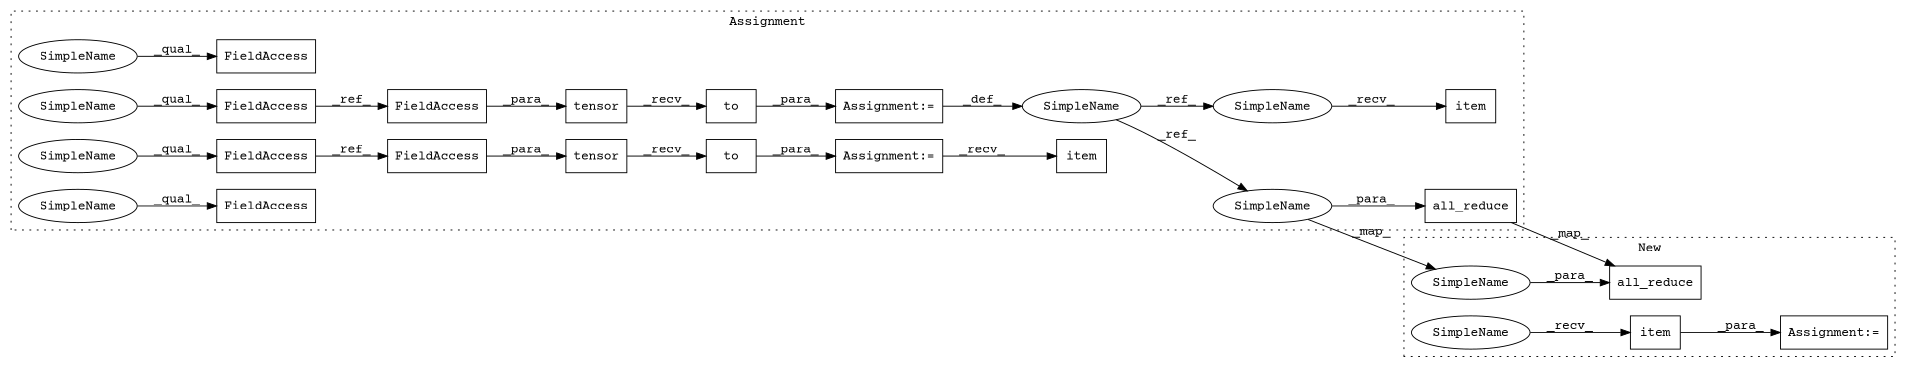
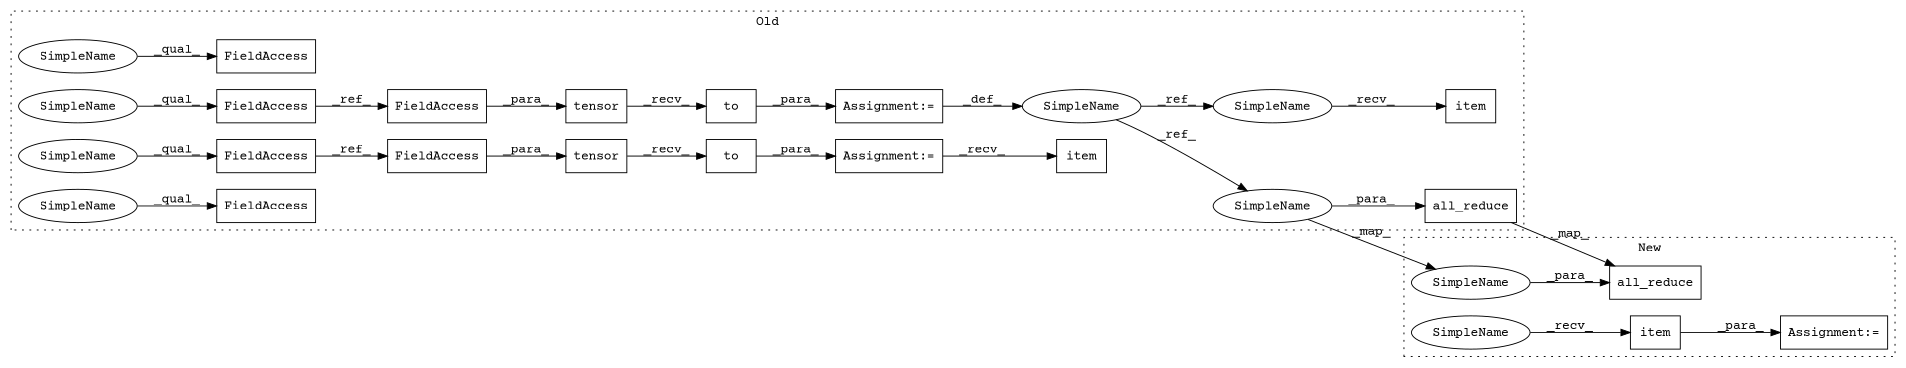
(767, 22) -> (767, 22)
